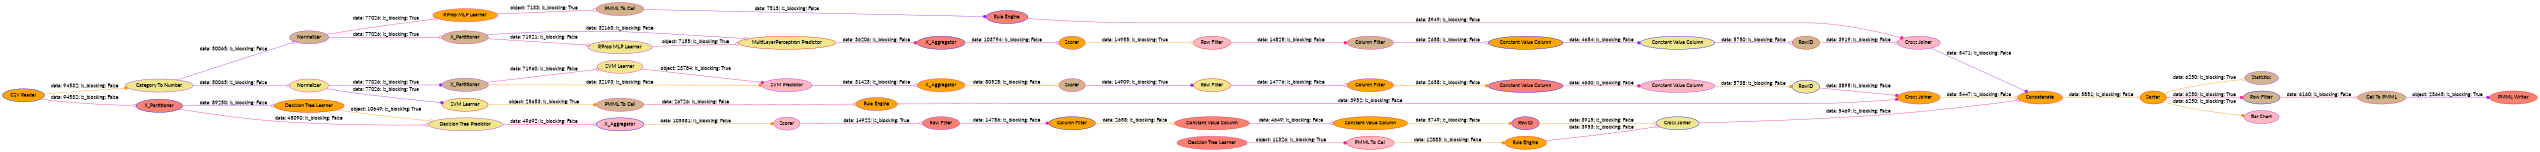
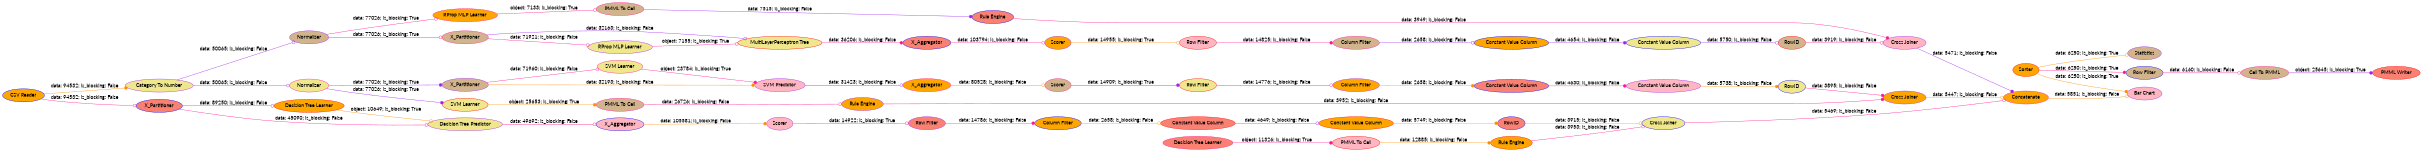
(787, 43) -> (780, 43)
(2100, 98) -> (2087, 99)
